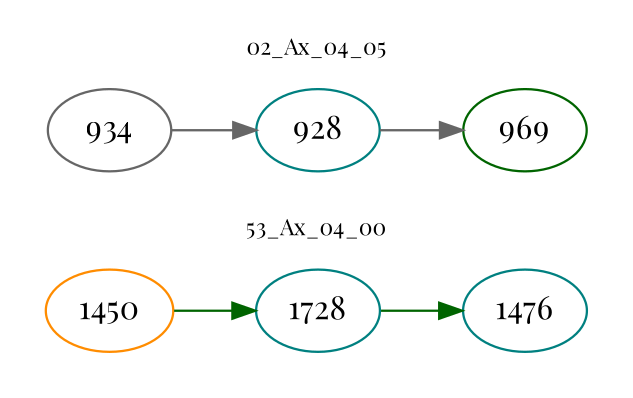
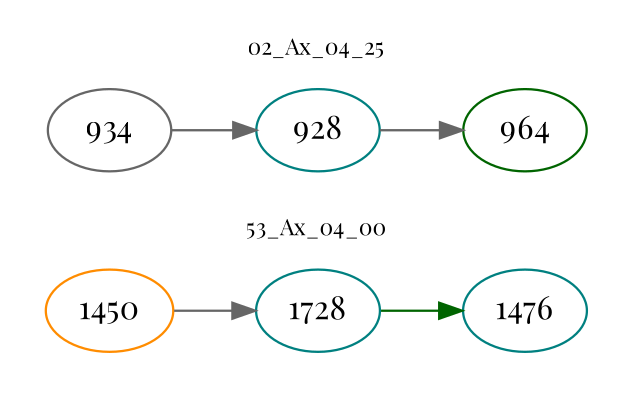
(317, 49) -> (317, 49)
(525, 130) -> (525, 130)
(203, 311) -> (203, 311)
